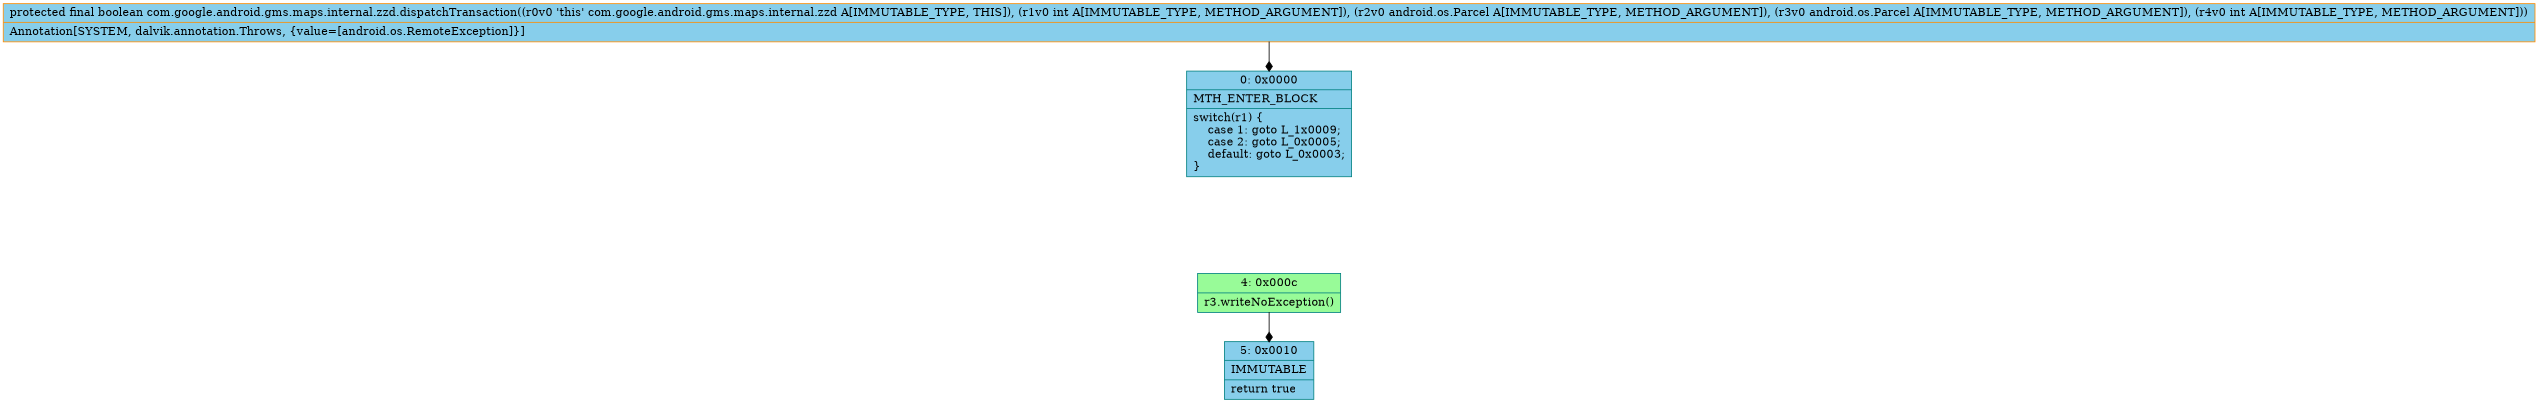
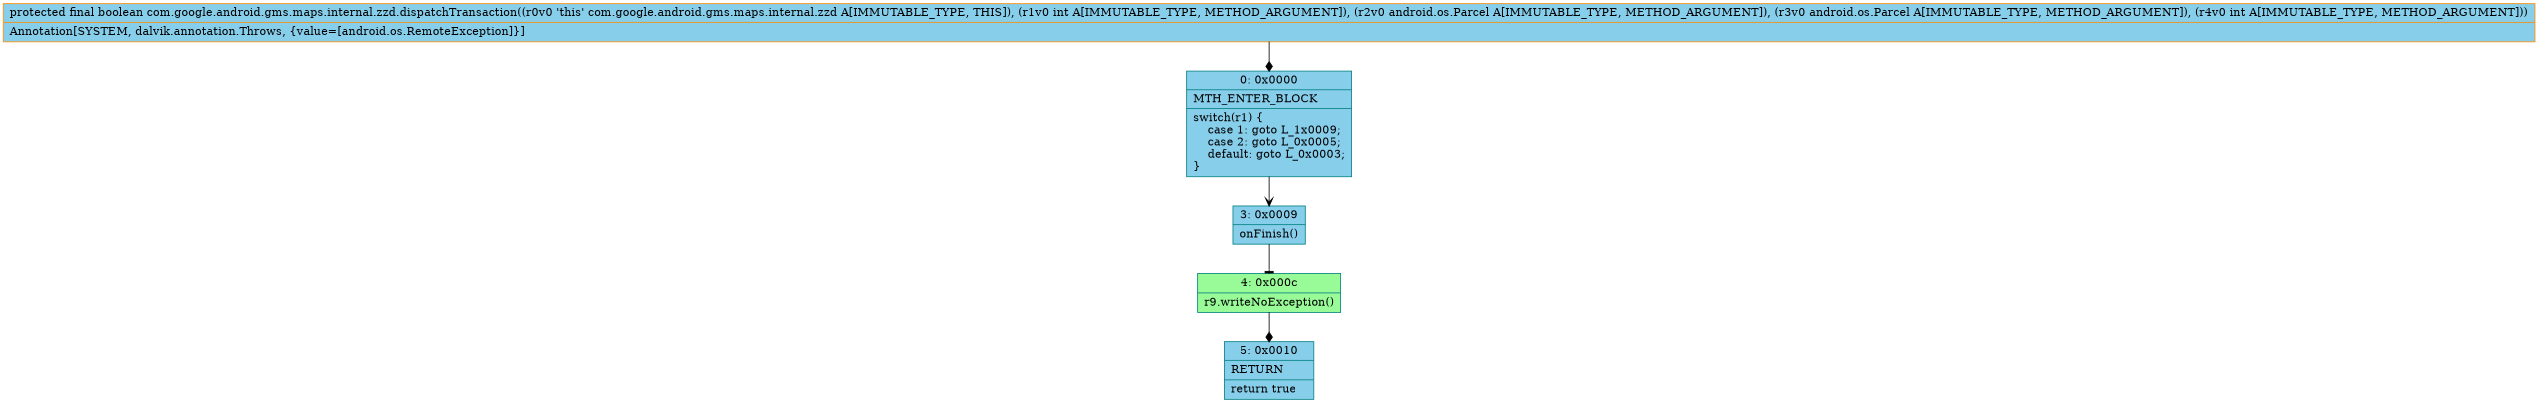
none -> (1269, 225)
(1269, 302) -> (1269, 302)
(1269, 370) -> (1257, 370)
